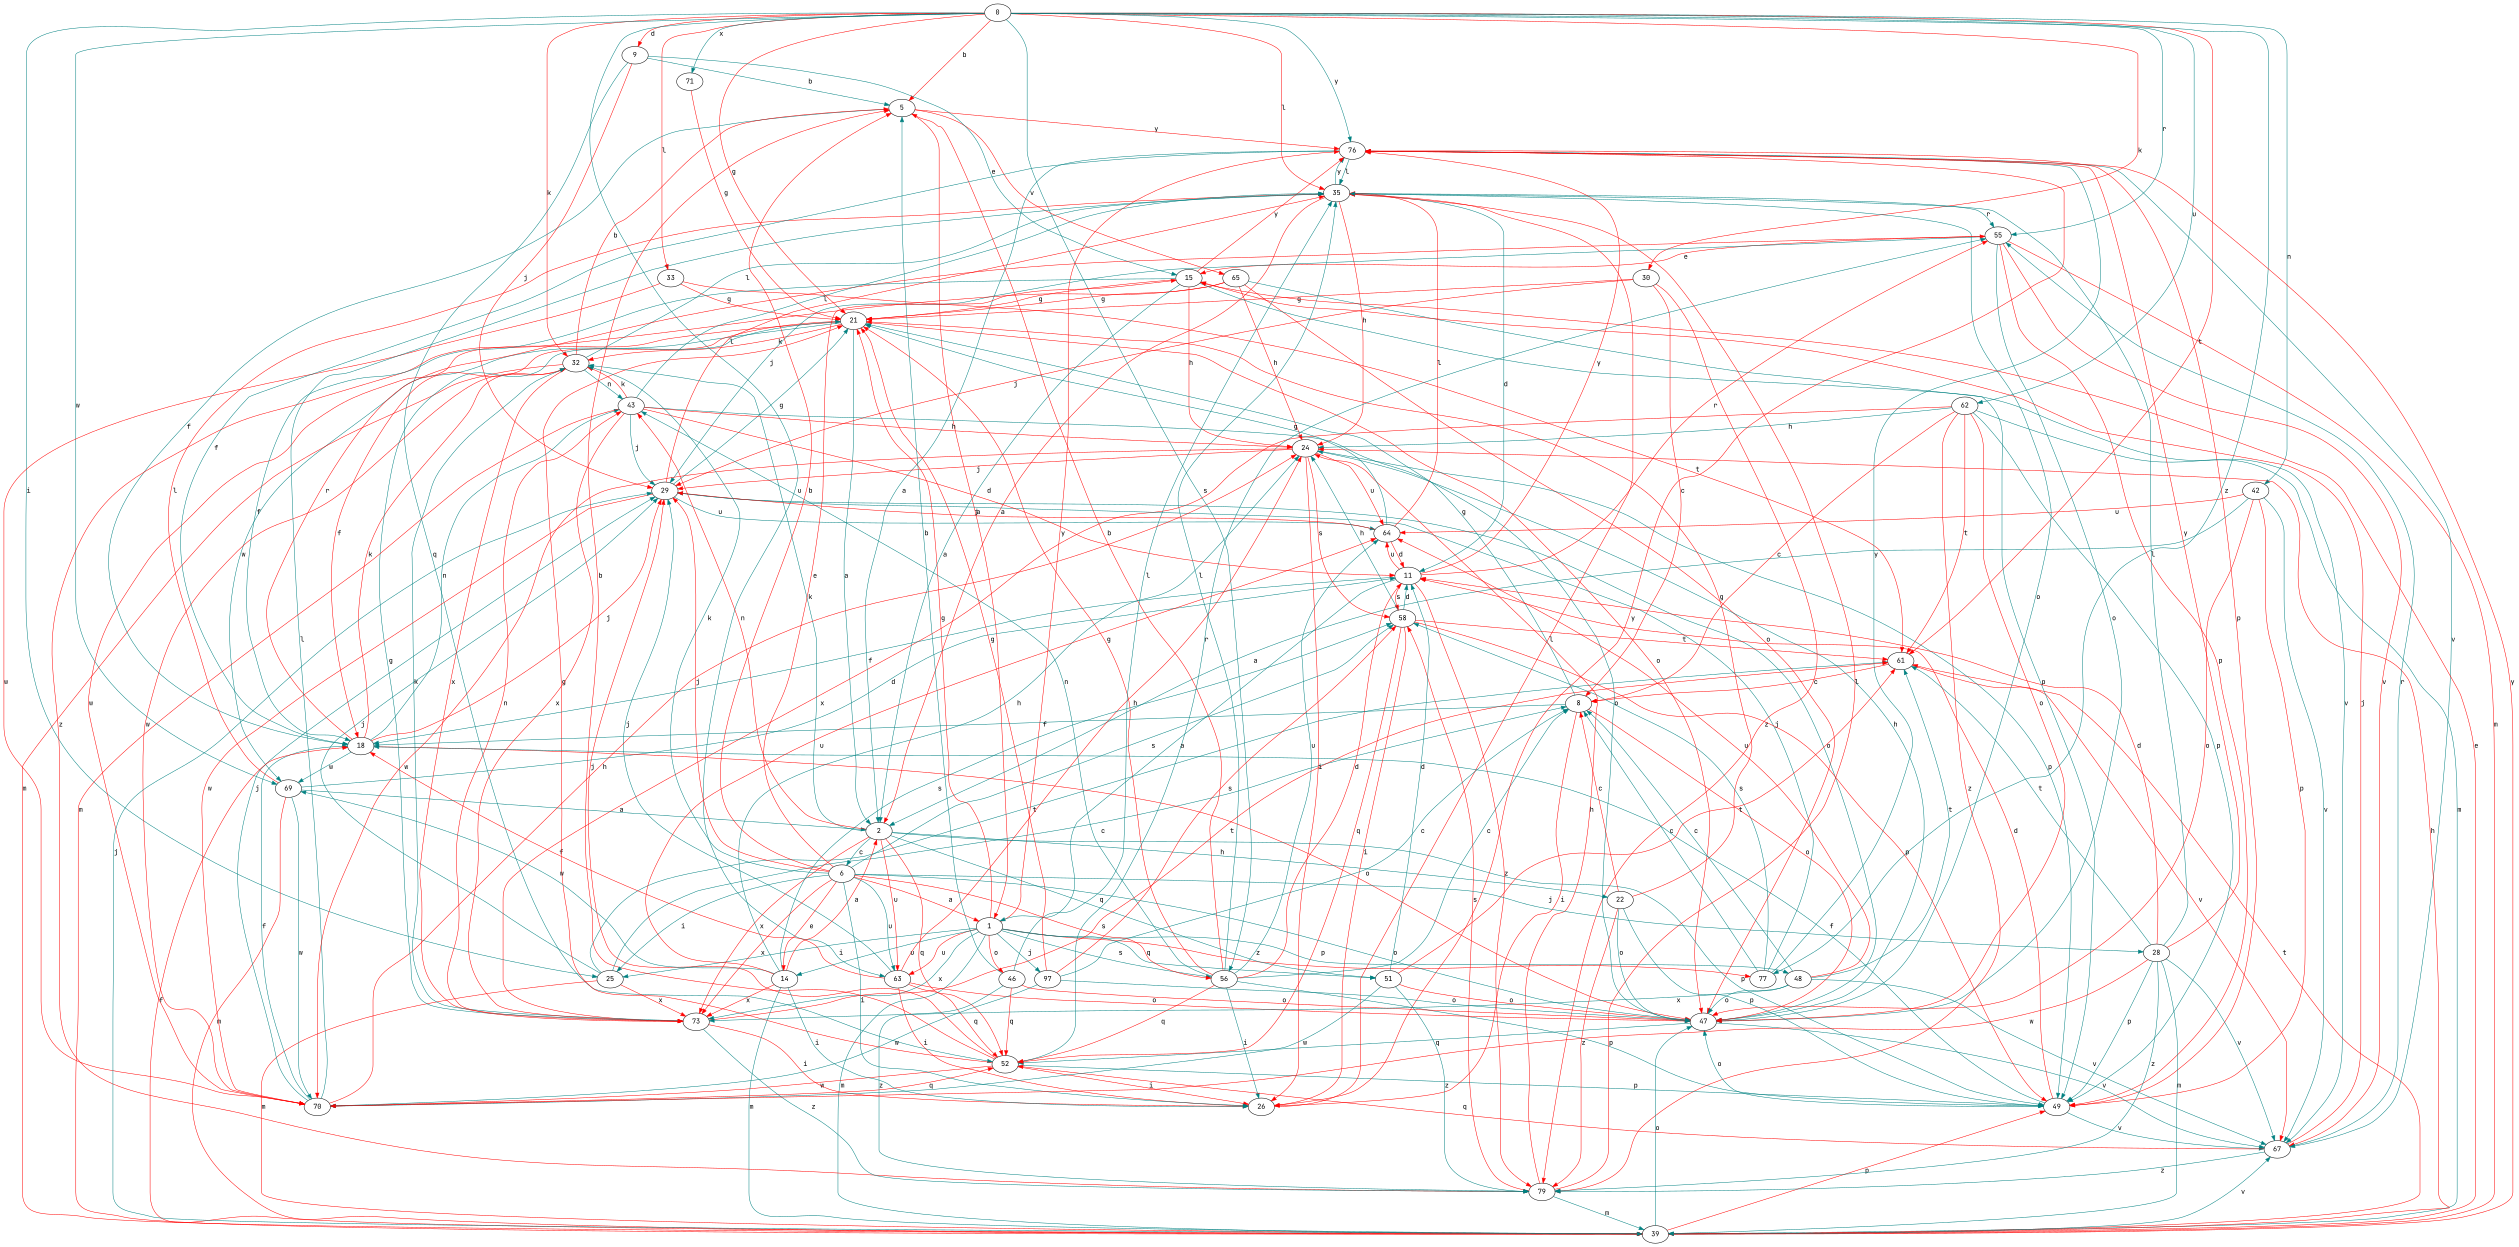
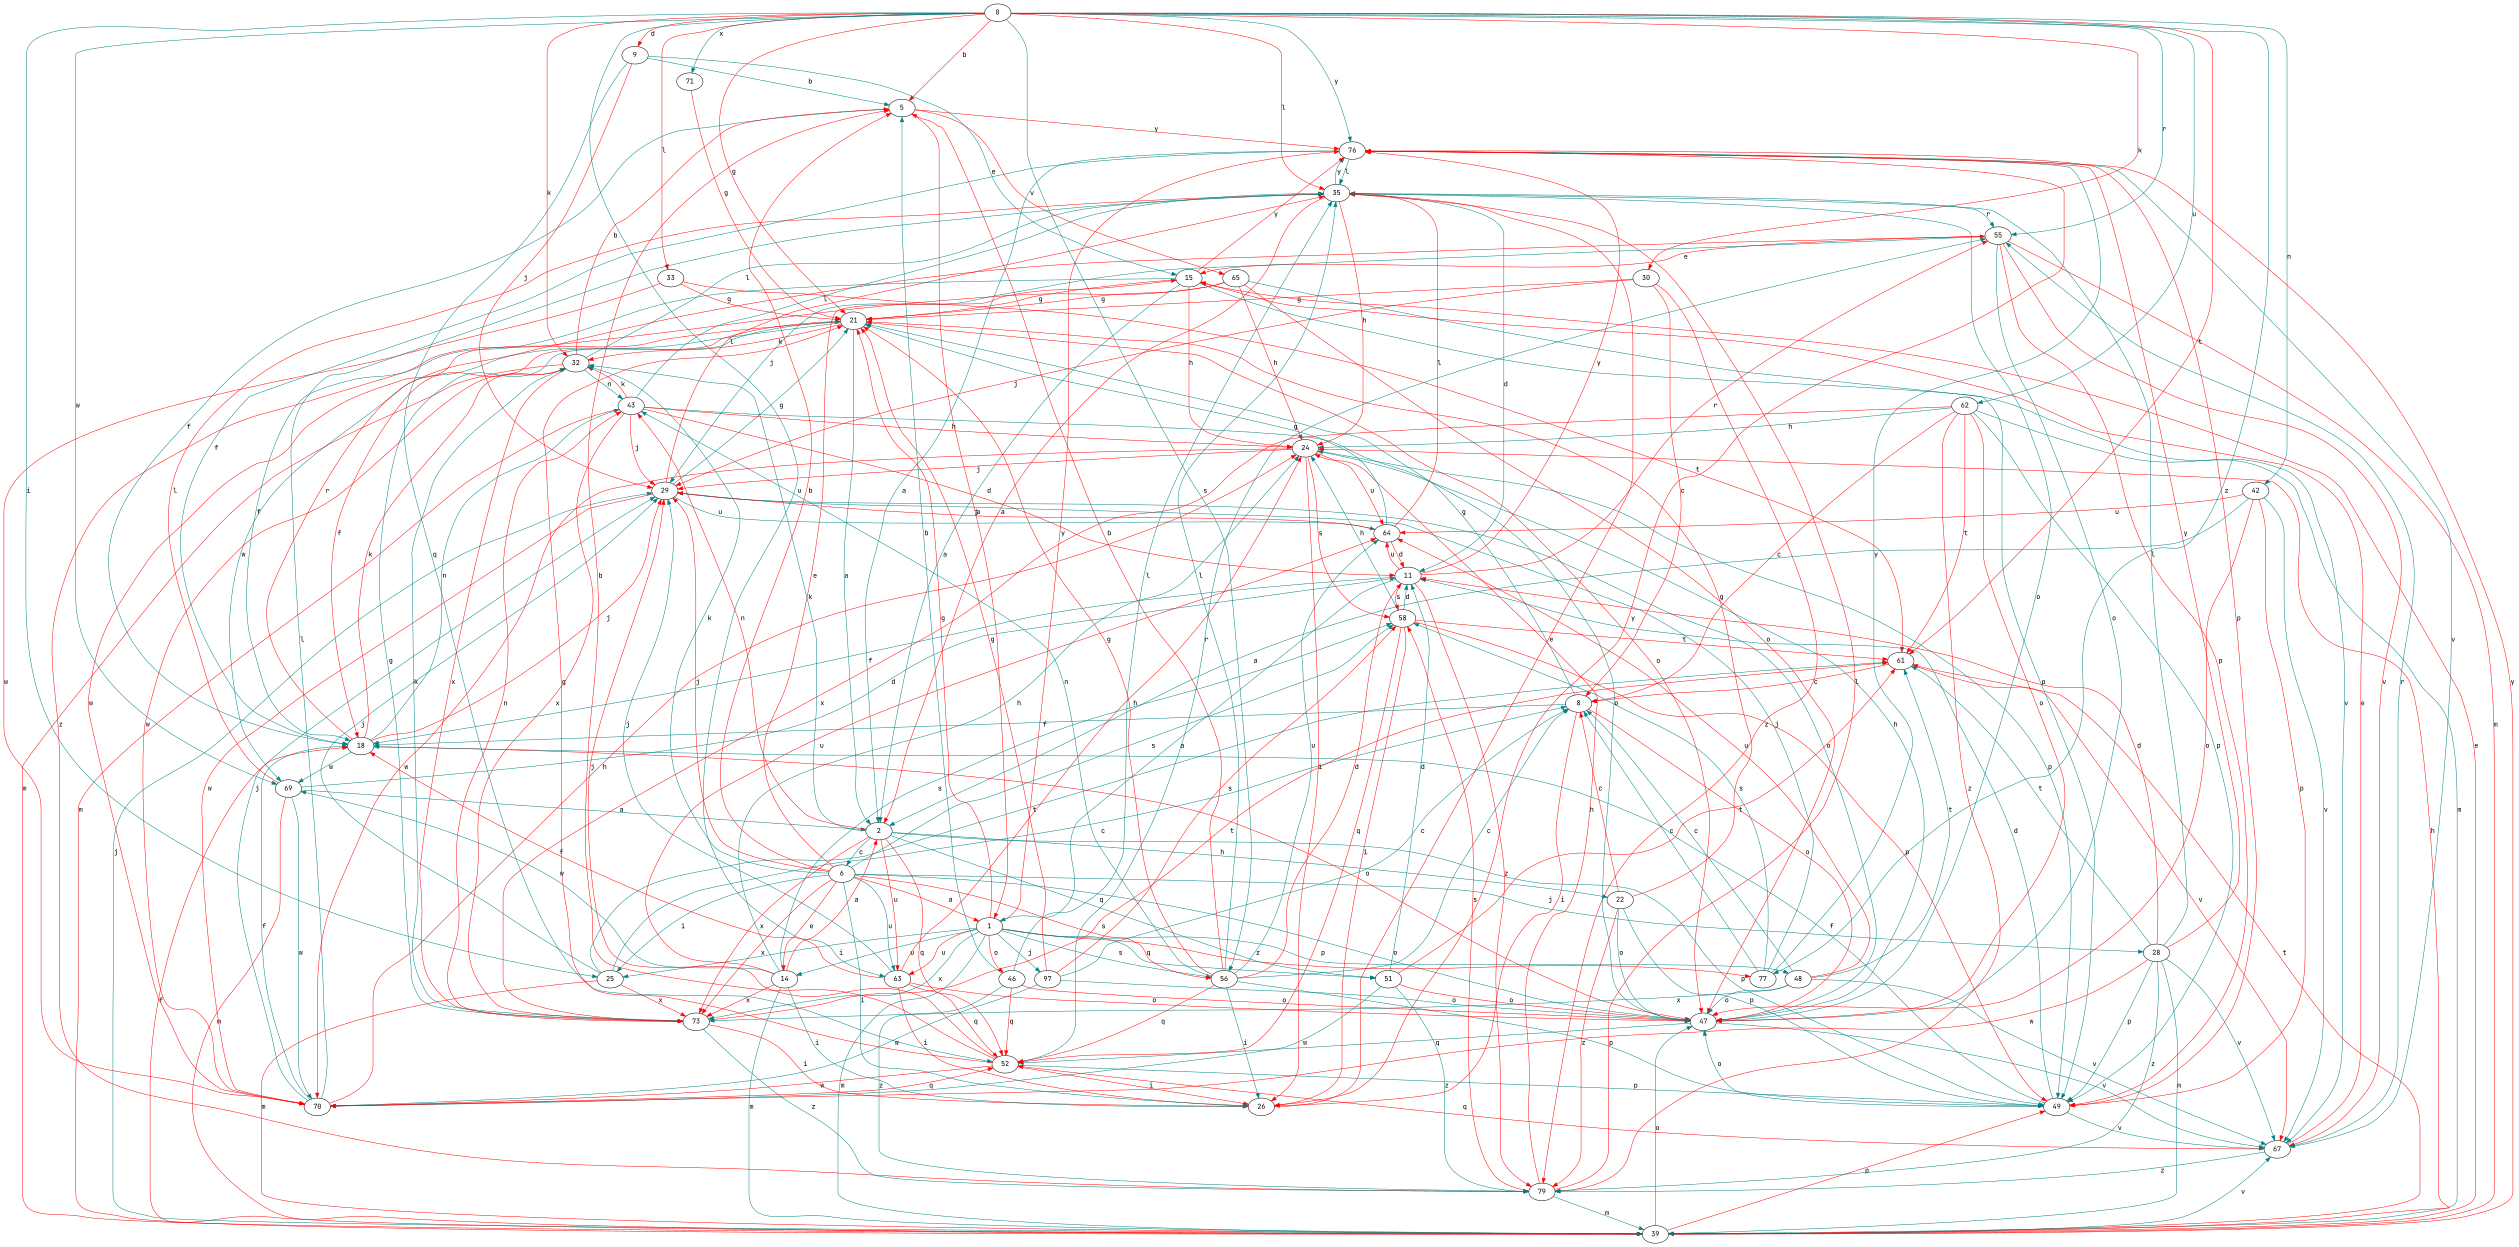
(633, 451) -> (633, 451)
(1551, 640) -> (1551, 640)
(1926, 660) -> (1926, 660)
(2363, 704) -> (2363, 704)
